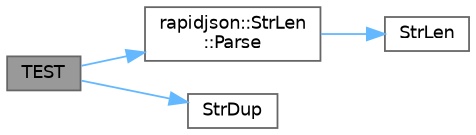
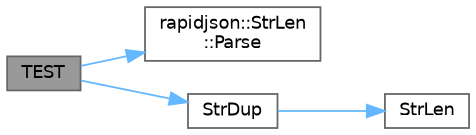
(344, 34) -> (322, 111)
